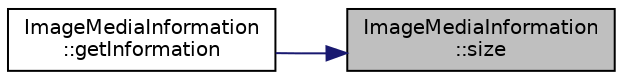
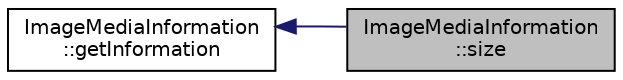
(301, 53) -> (321, 26)
